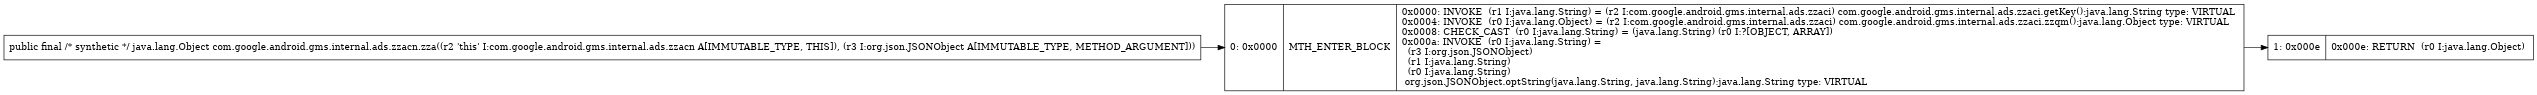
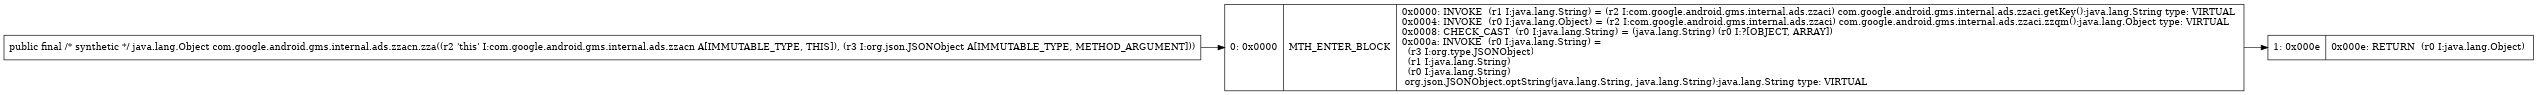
(1467, 52) -> (1468, 52)
